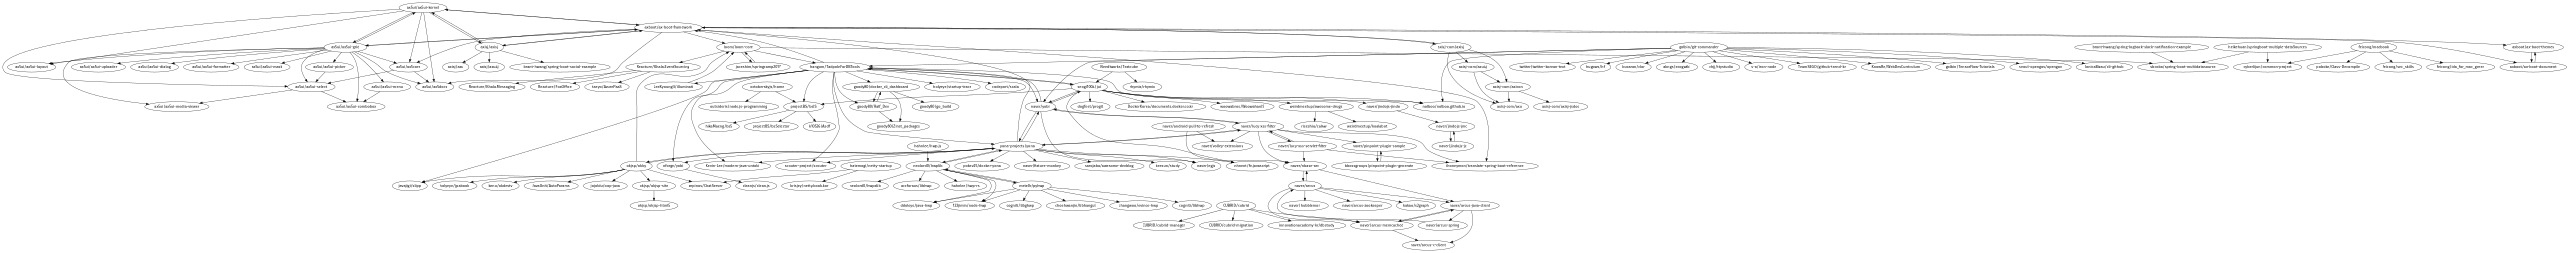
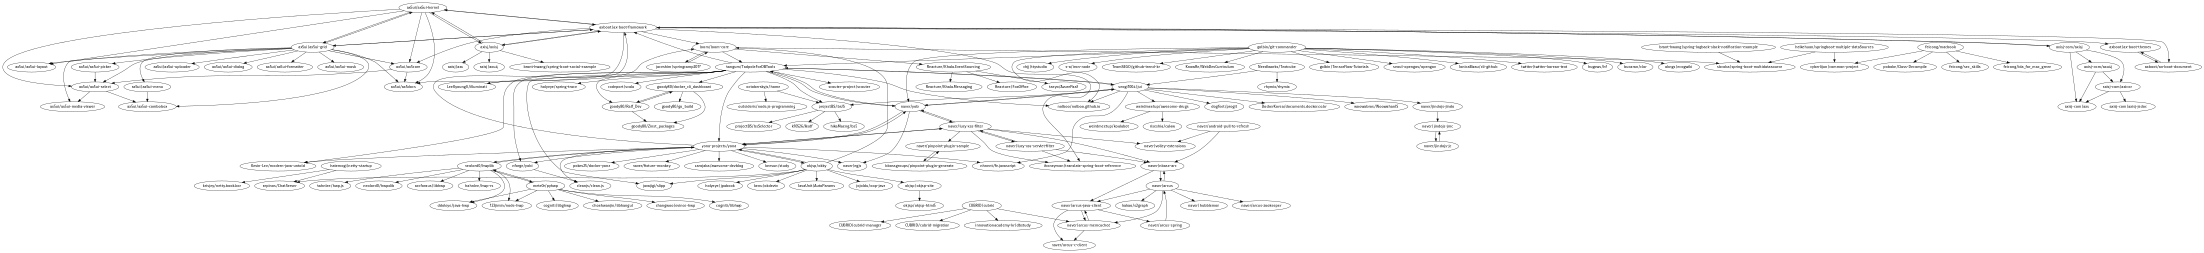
(952, 87) -> (559, 87)
(928, 155) -> (403, 174)
(896, 156) -> (614, 151)
